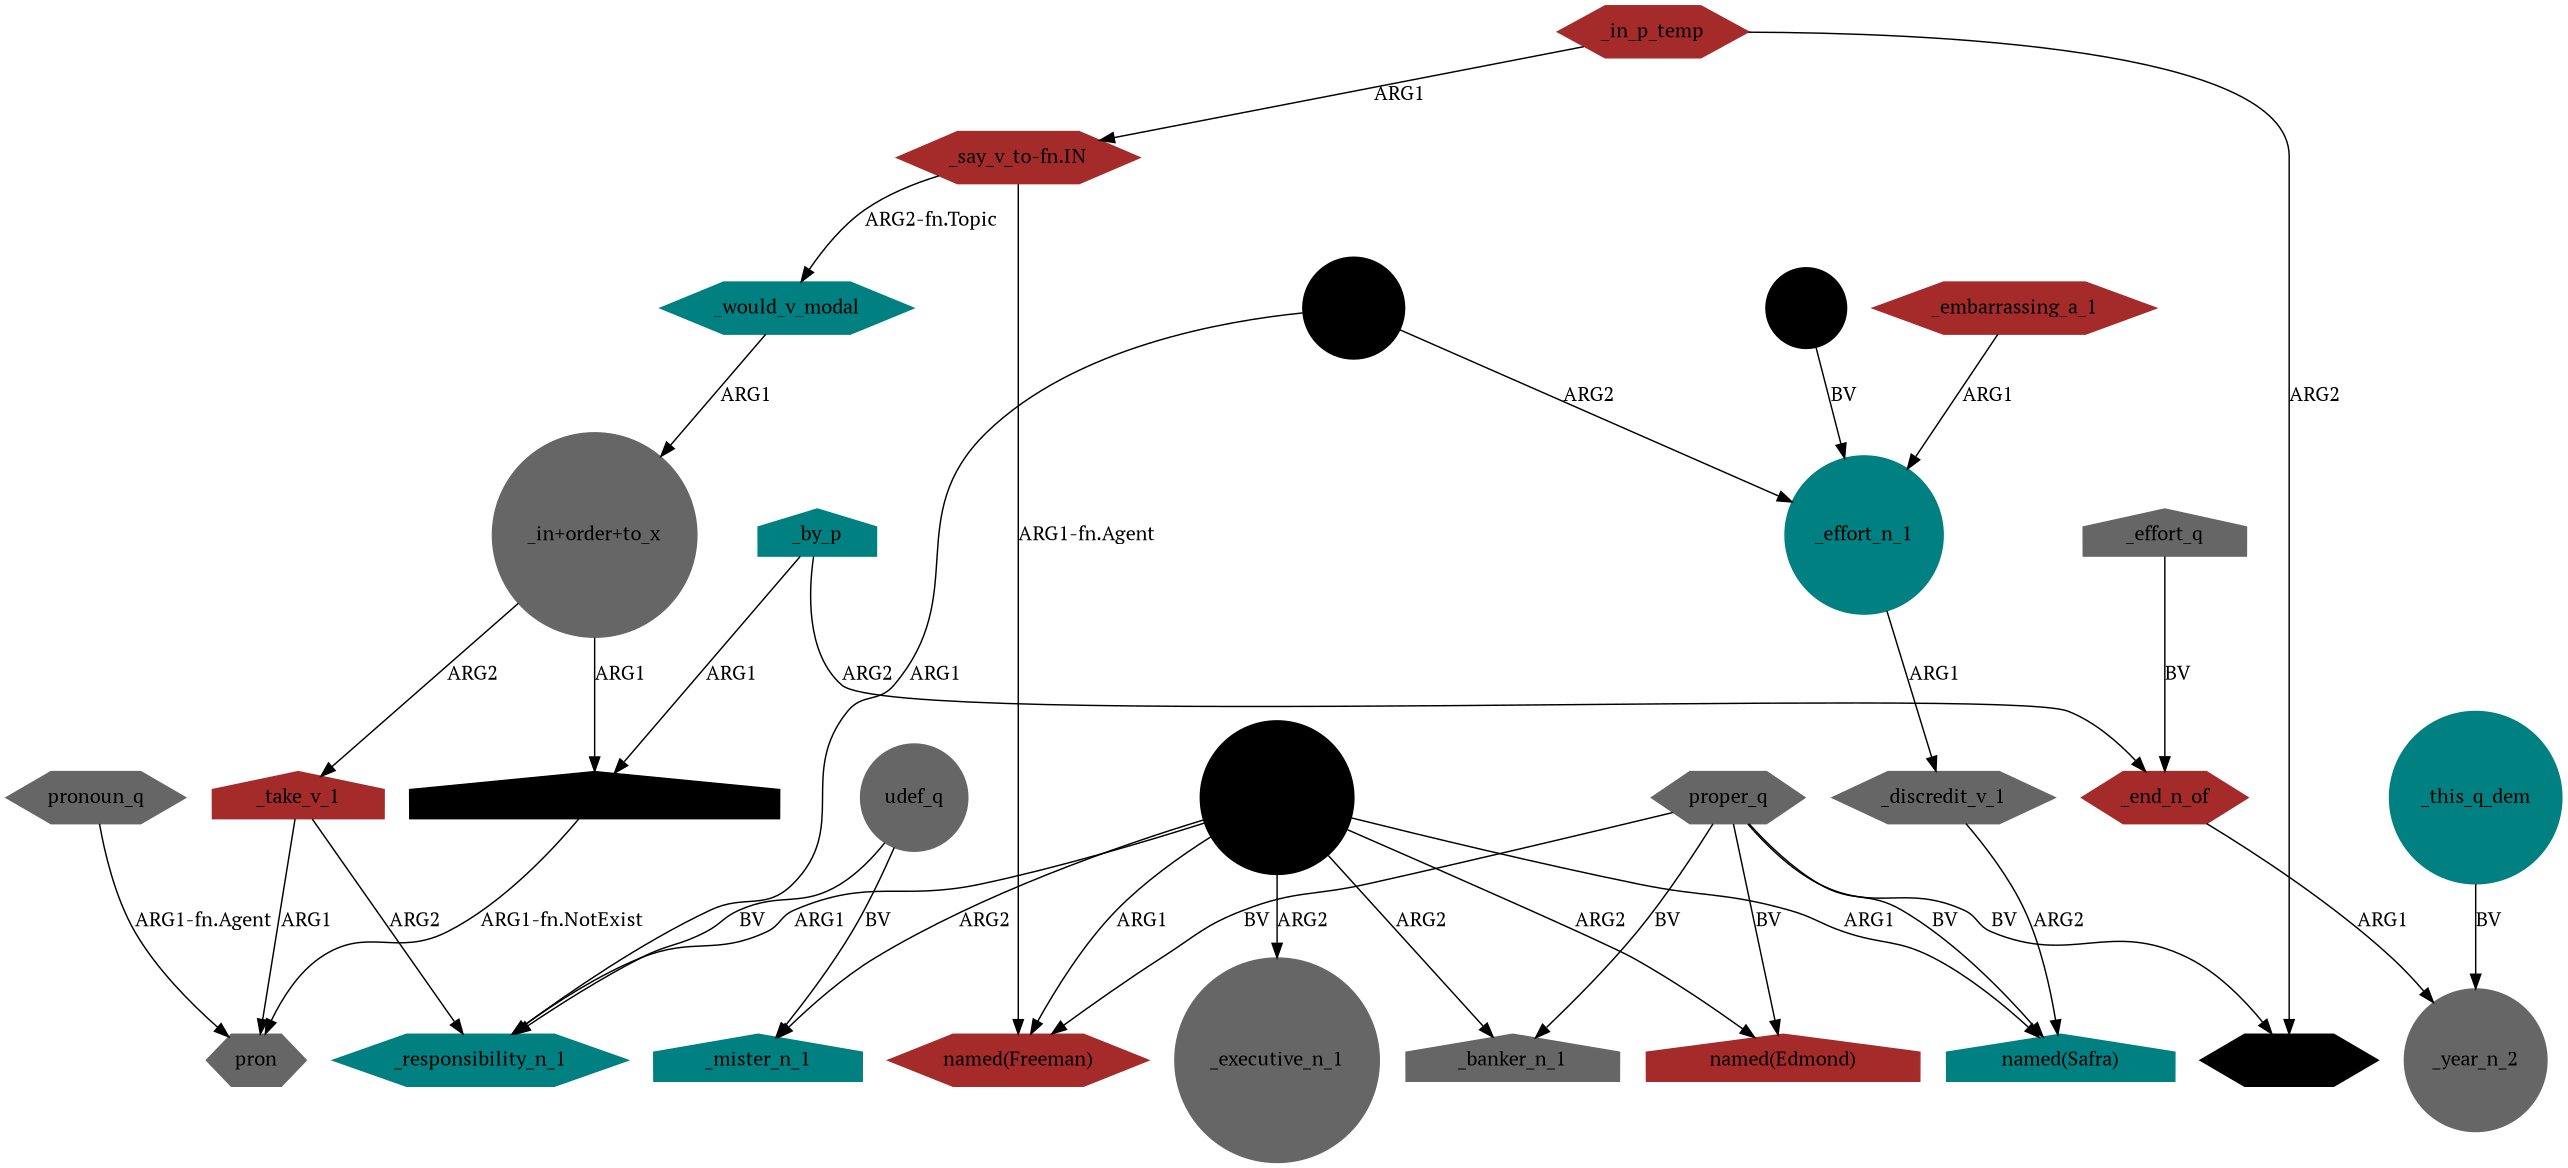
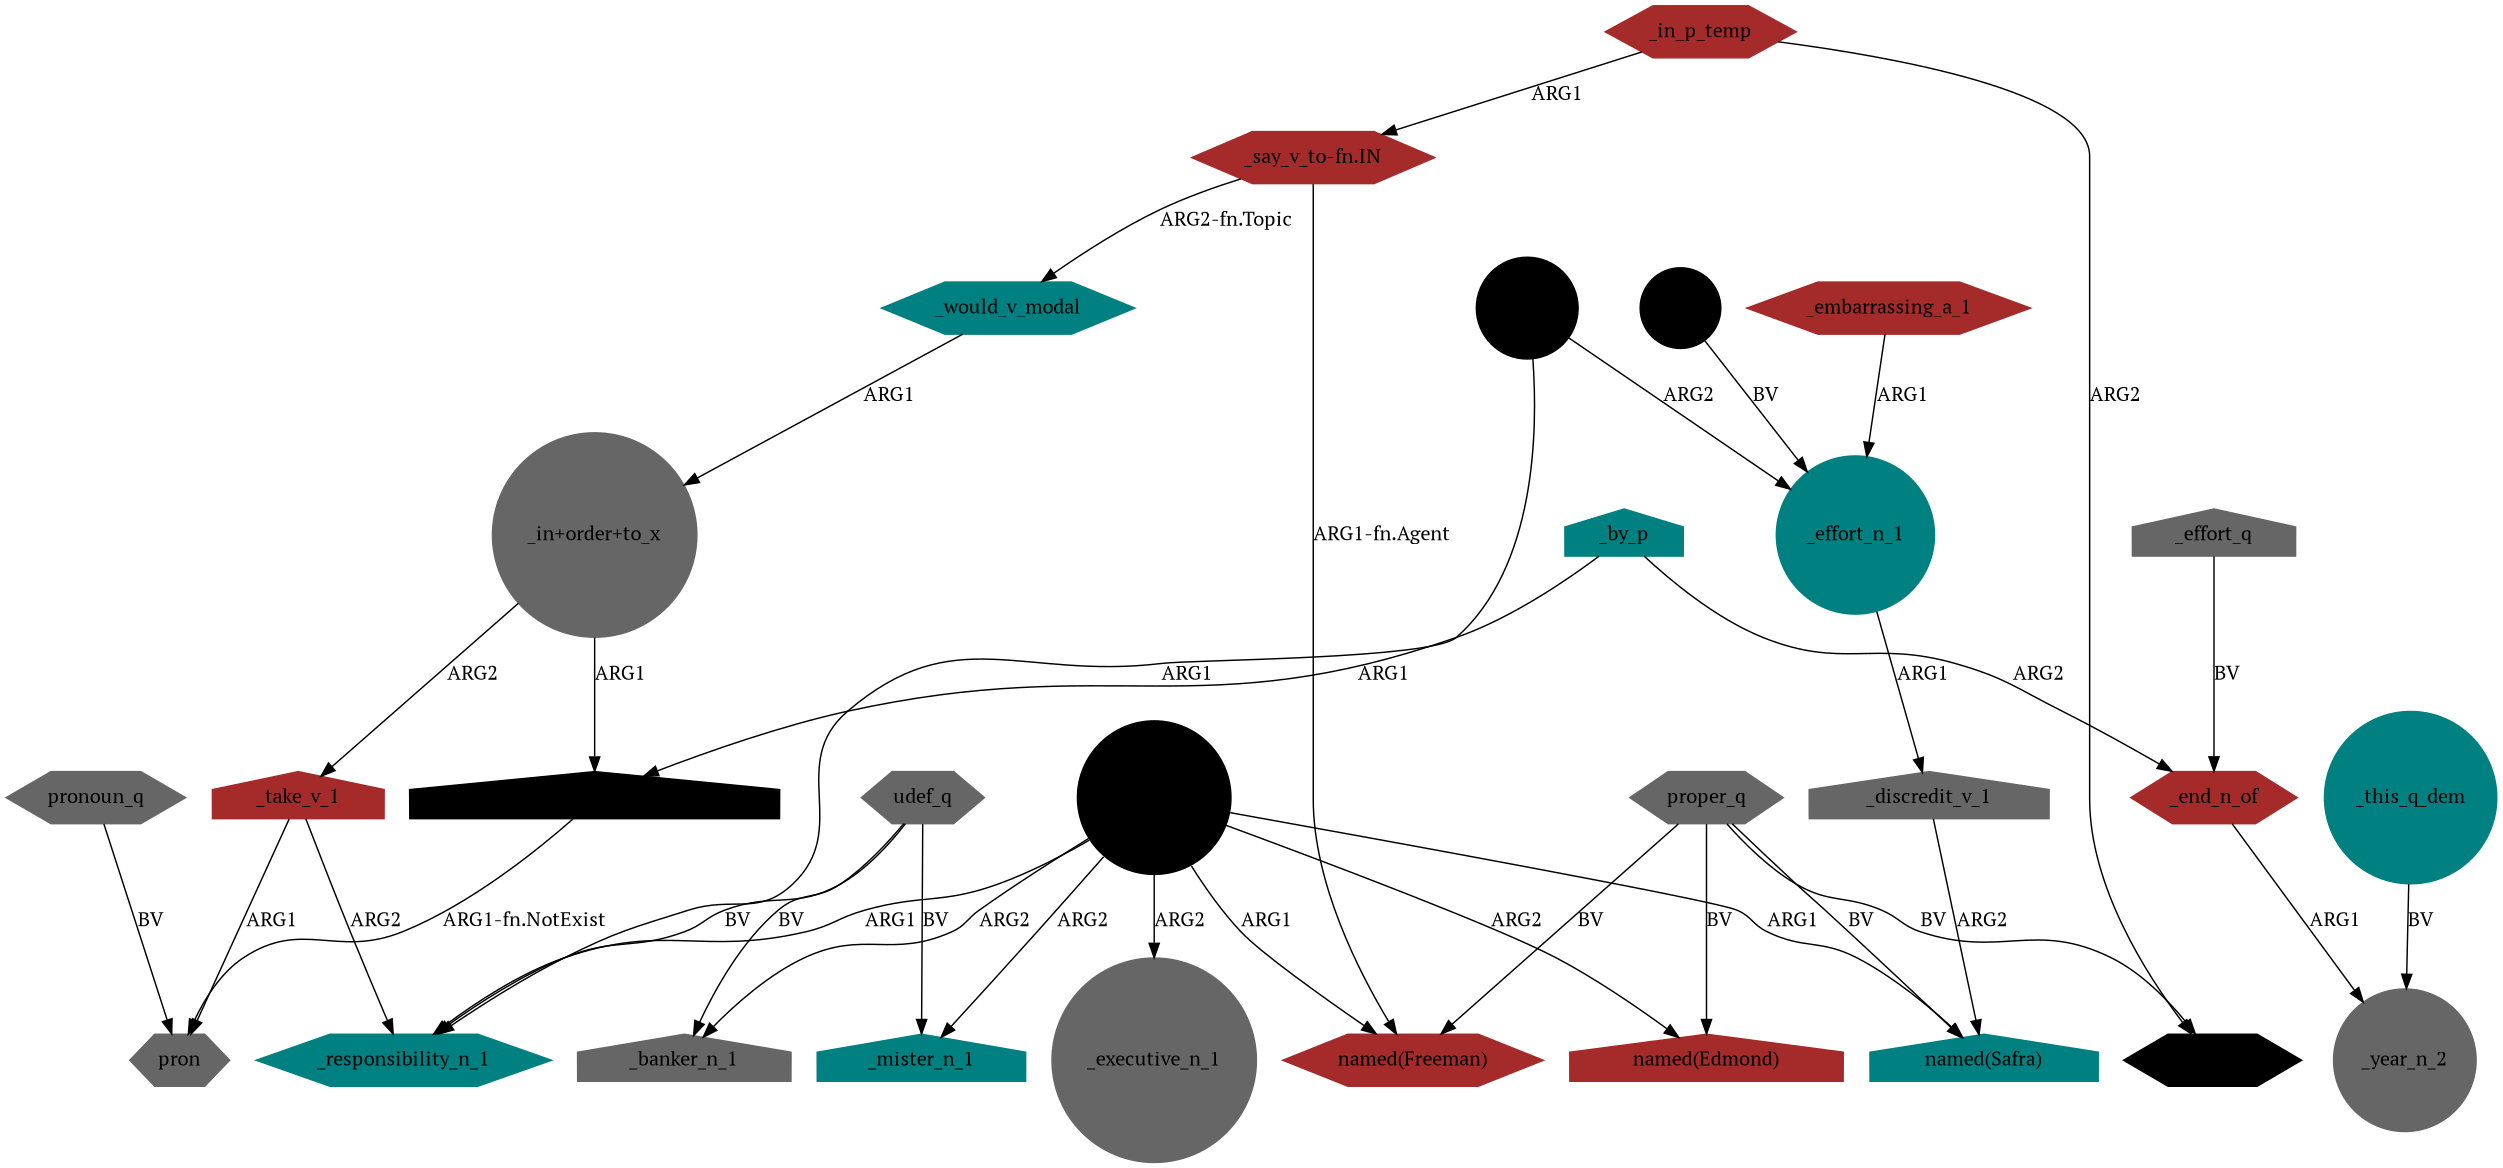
(914, 798) -> (923, 798)
(1944, 798) -> (1929, 798)
(204, 921) -> (152, 921)
(1637, 932) -> (779, 909)
